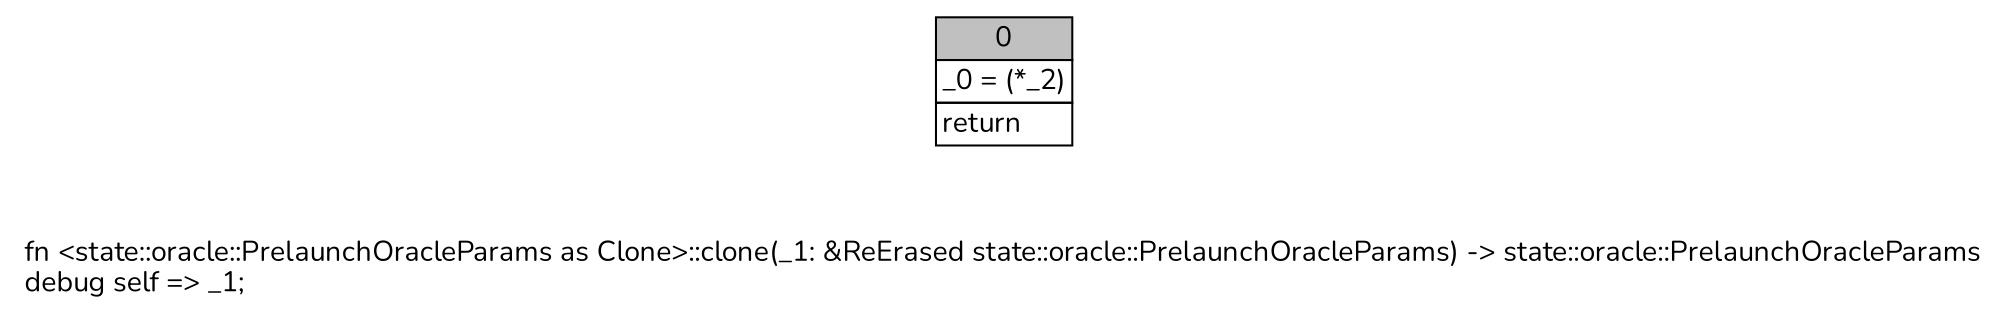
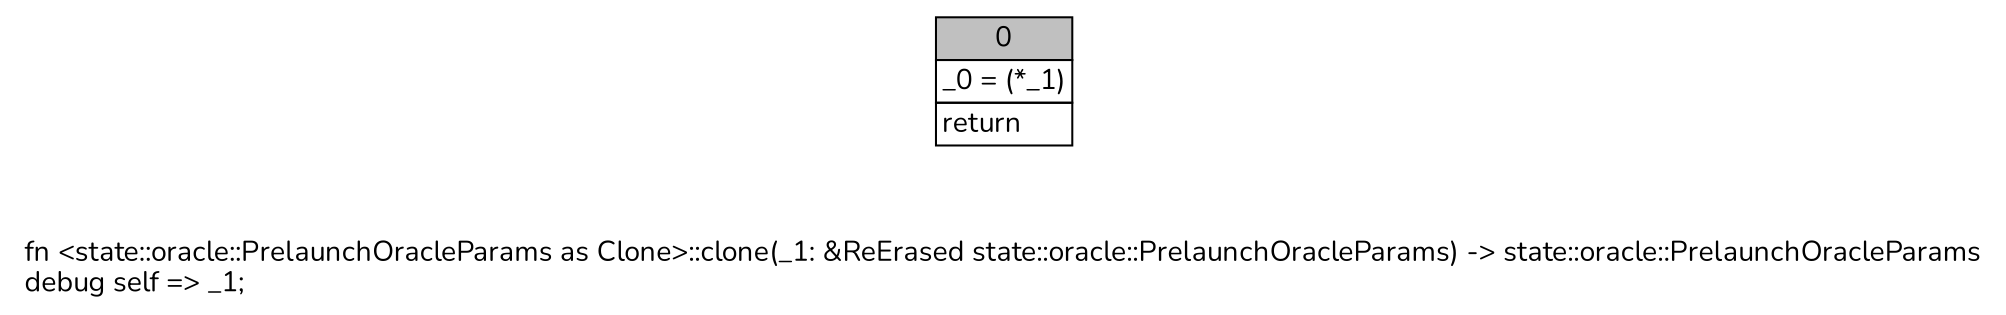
(1004, 80) -> (1004, 80)
